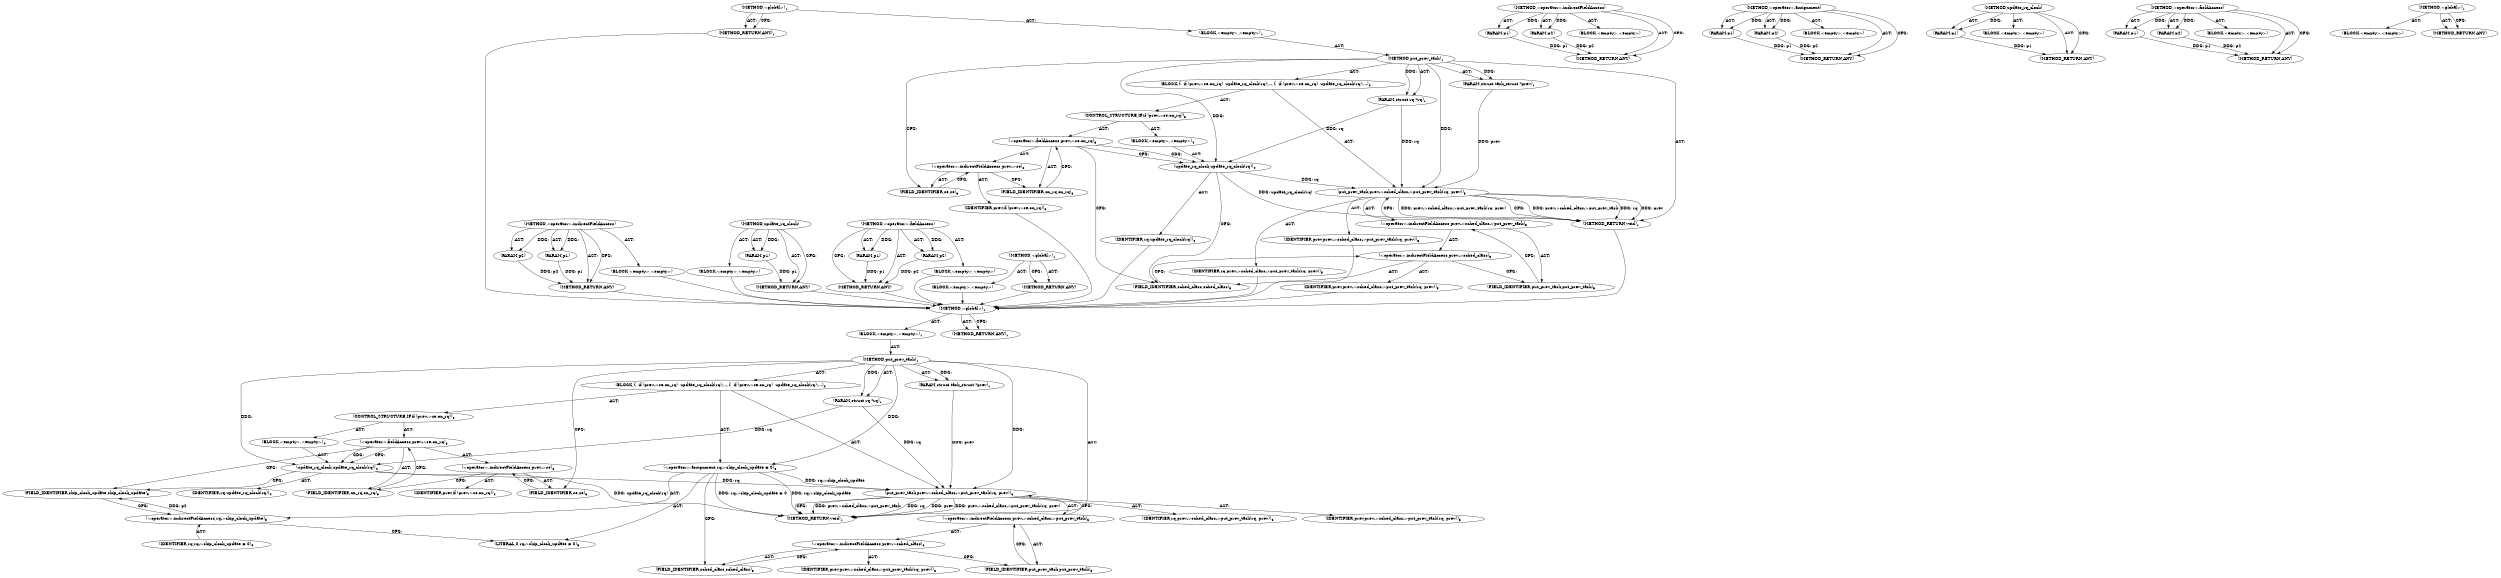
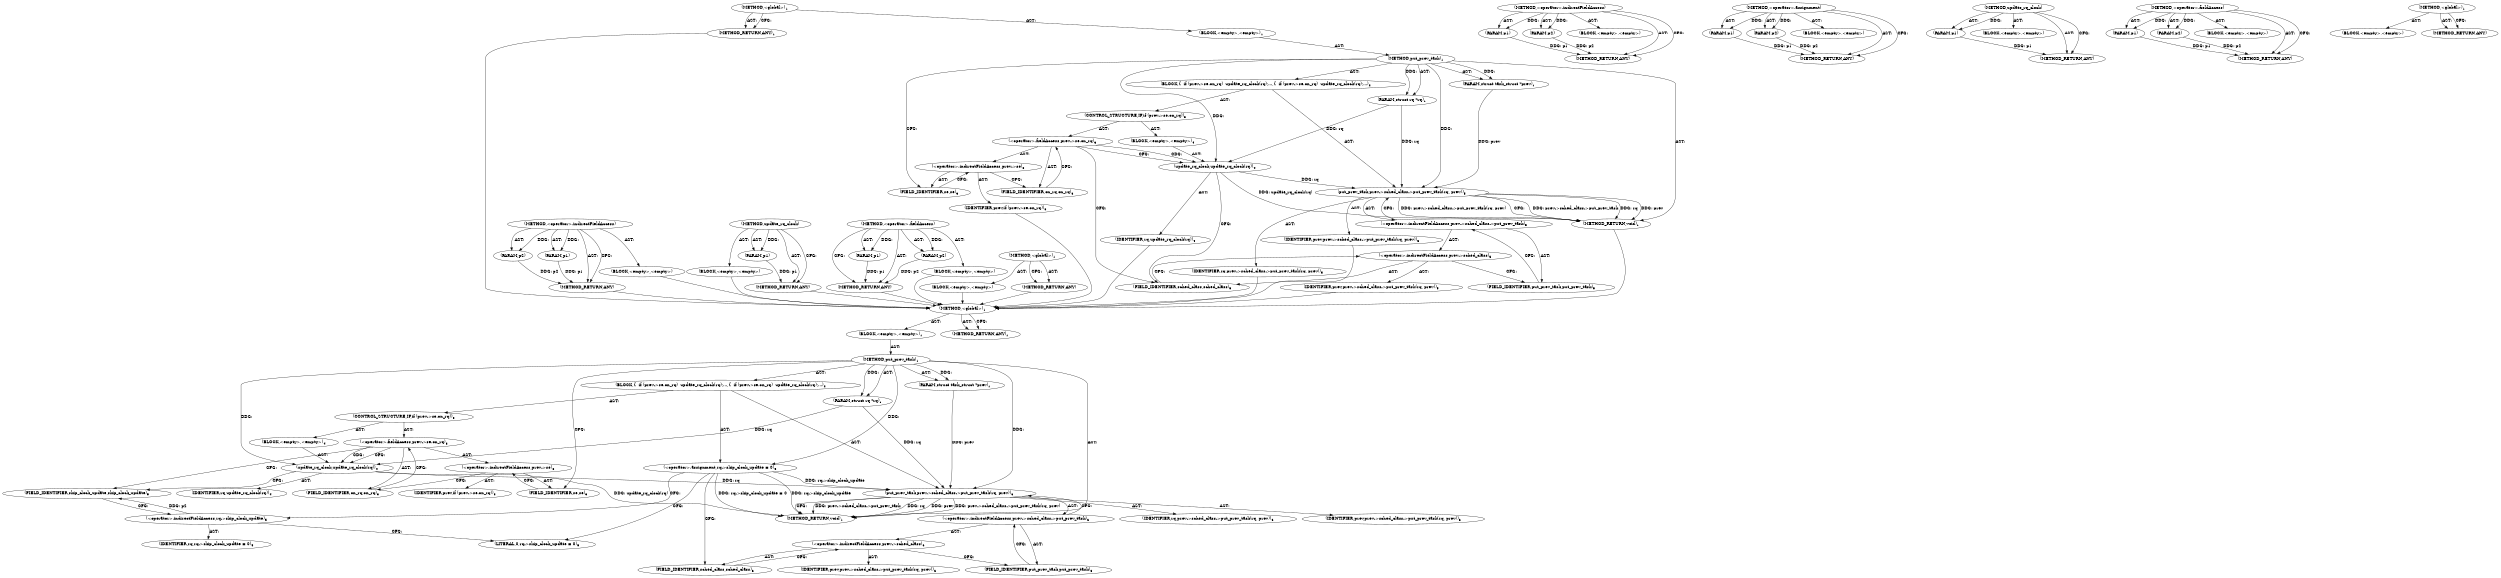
(676, 494) -> (676, 494)
(679, 506) -> (679, 506)
(197, 533) -> (209, 530)
